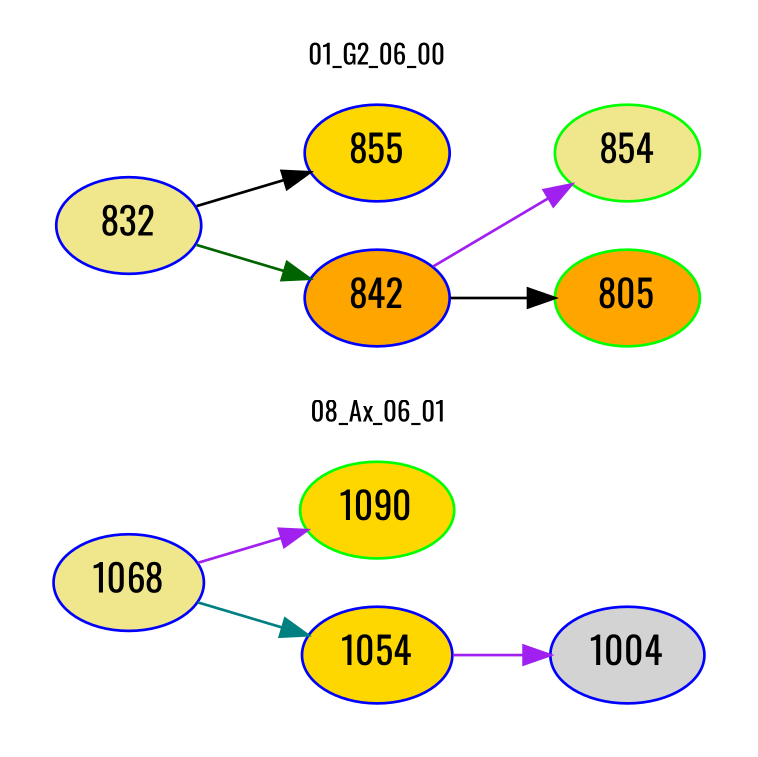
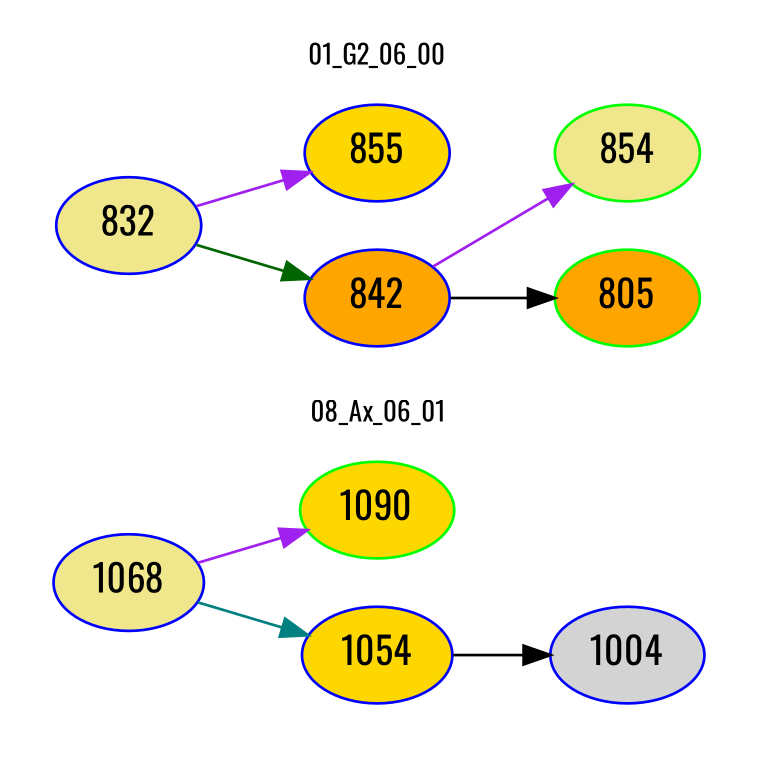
(240, 193) -> (240, 193)
(488, 655) -> (488, 655)
